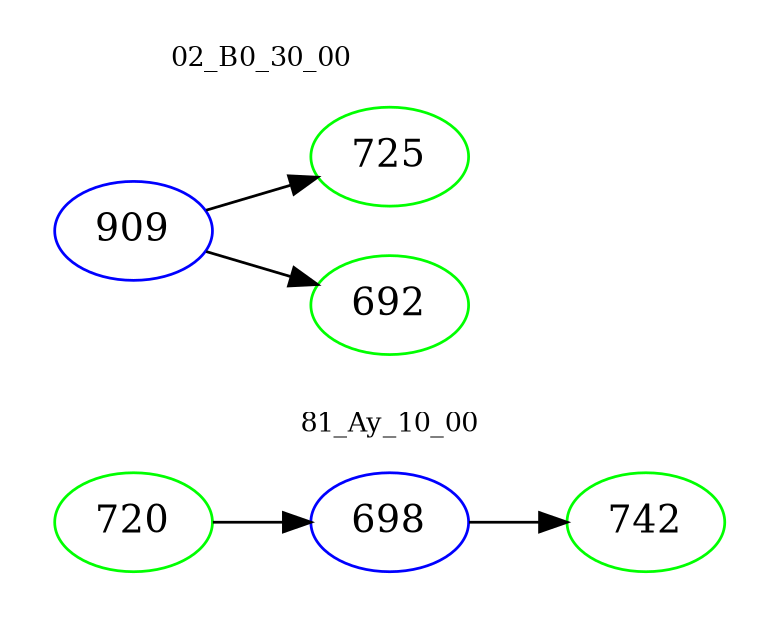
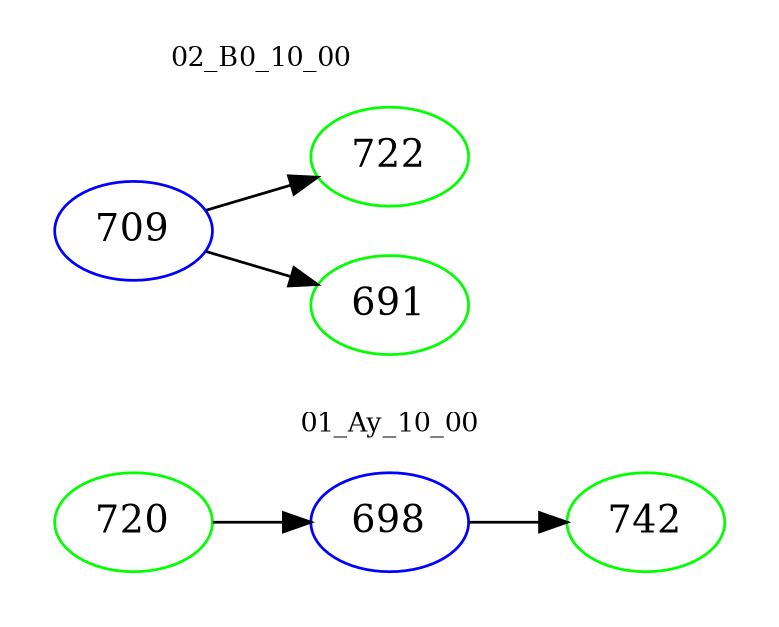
(262, 59) -> (262, 59)
(390, 157) -> (390, 157)
(134, 231) -> (134, 231)
(390, 305) -> (390, 305)
(390, 425) -> (390, 425)
